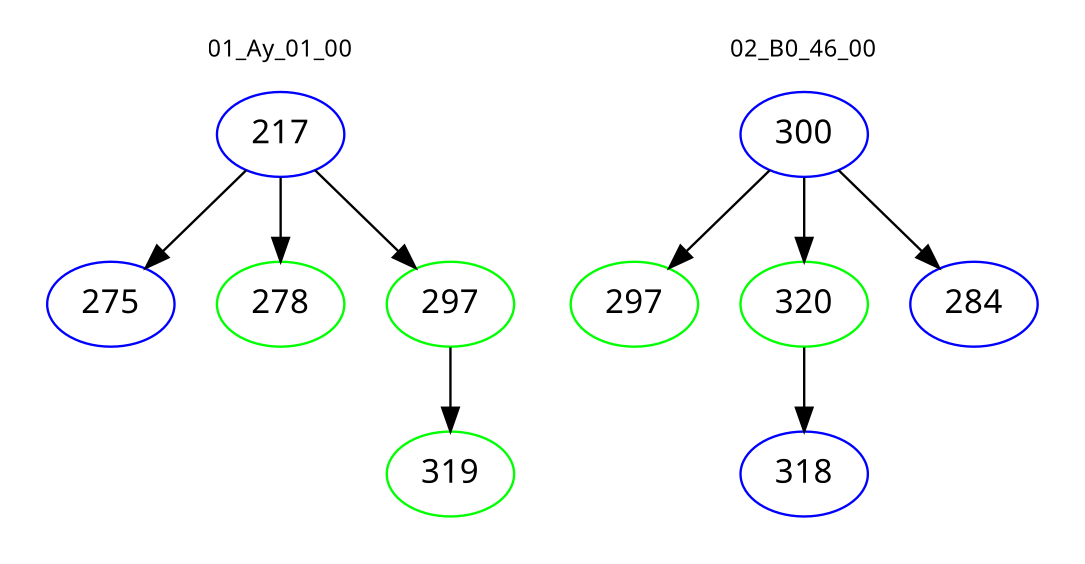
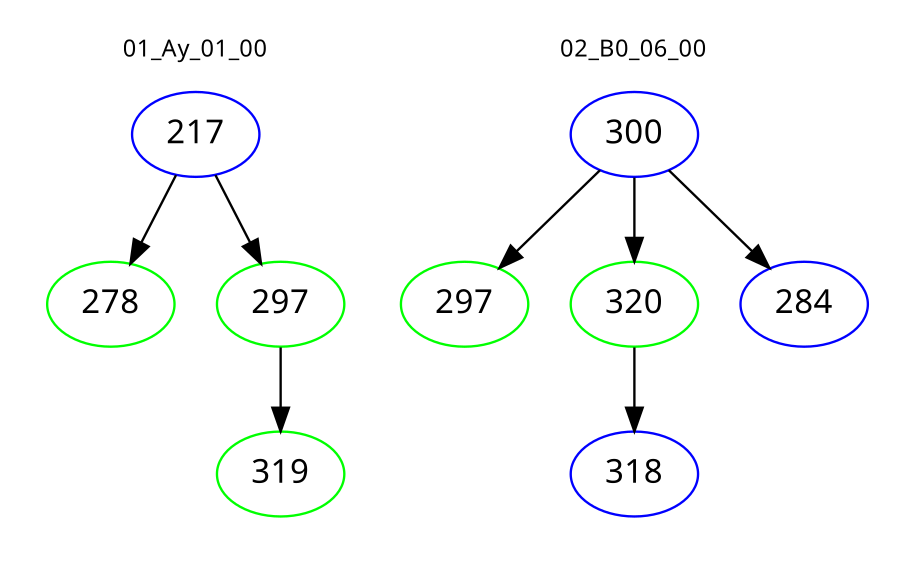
(804, 51) -> (634, 51)
(111, 304) -> none
